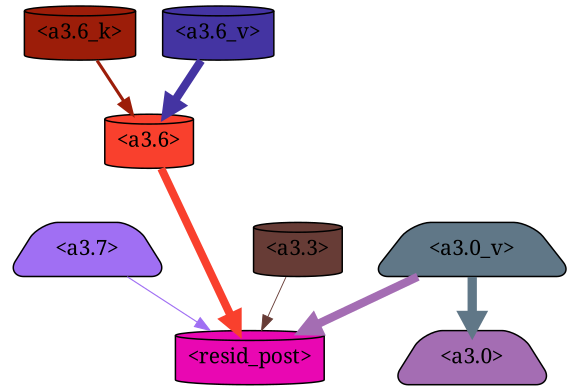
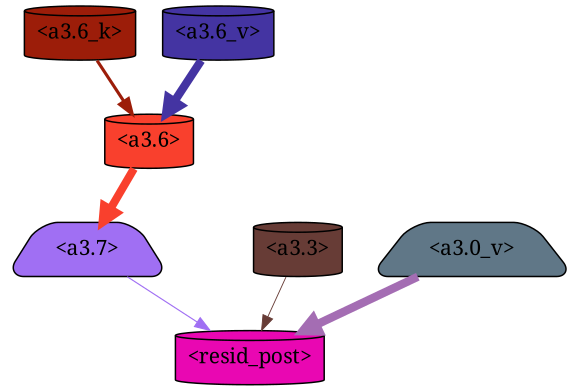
(196, 243) -> (122, 189)
(472, 358) -> none
